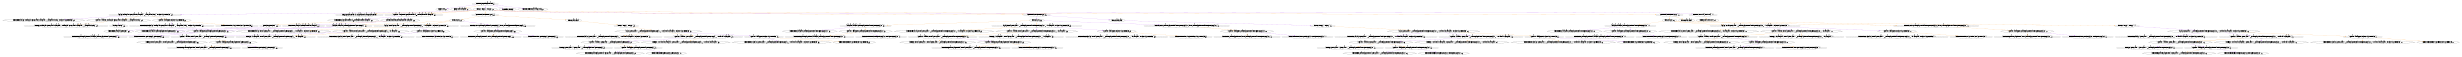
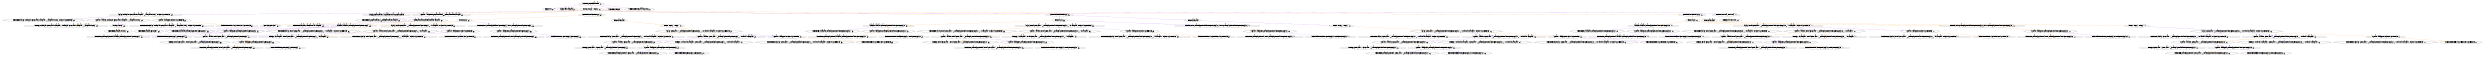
none -> (118, 31)
